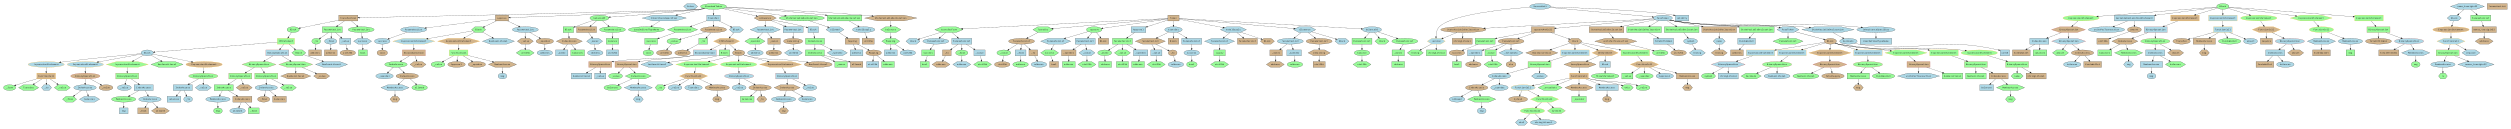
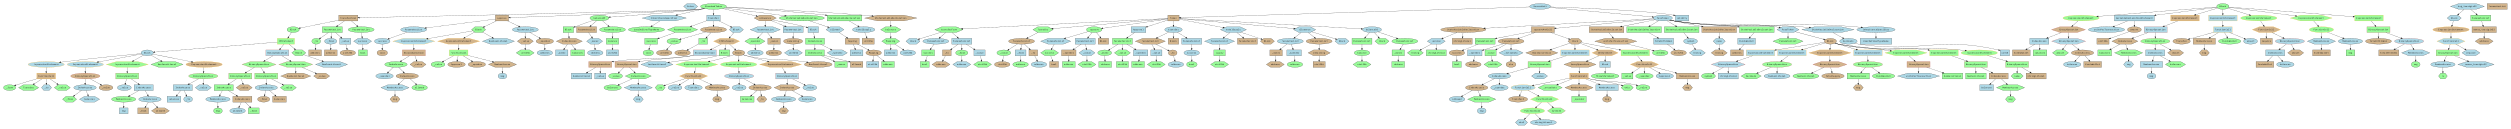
(2467, 6) -> (2467, 6)
(1478, 13) -> (1355, 12)
(1436, 41) -> (1436, 41)
(1518, 99) -> (1518, 99)
